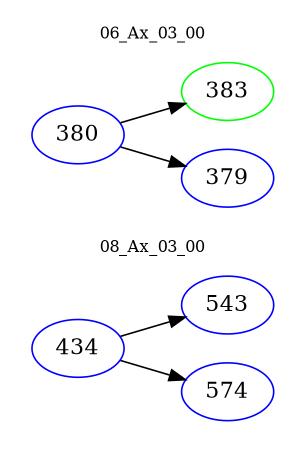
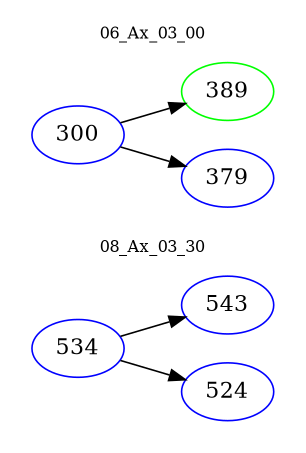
(228, 92) -> (228, 92)
(78, 135) -> (78, 135)
(153, 248) -> (153, 248)
(78, 348) -> (78, 348)
(228, 392) -> (228, 392)
